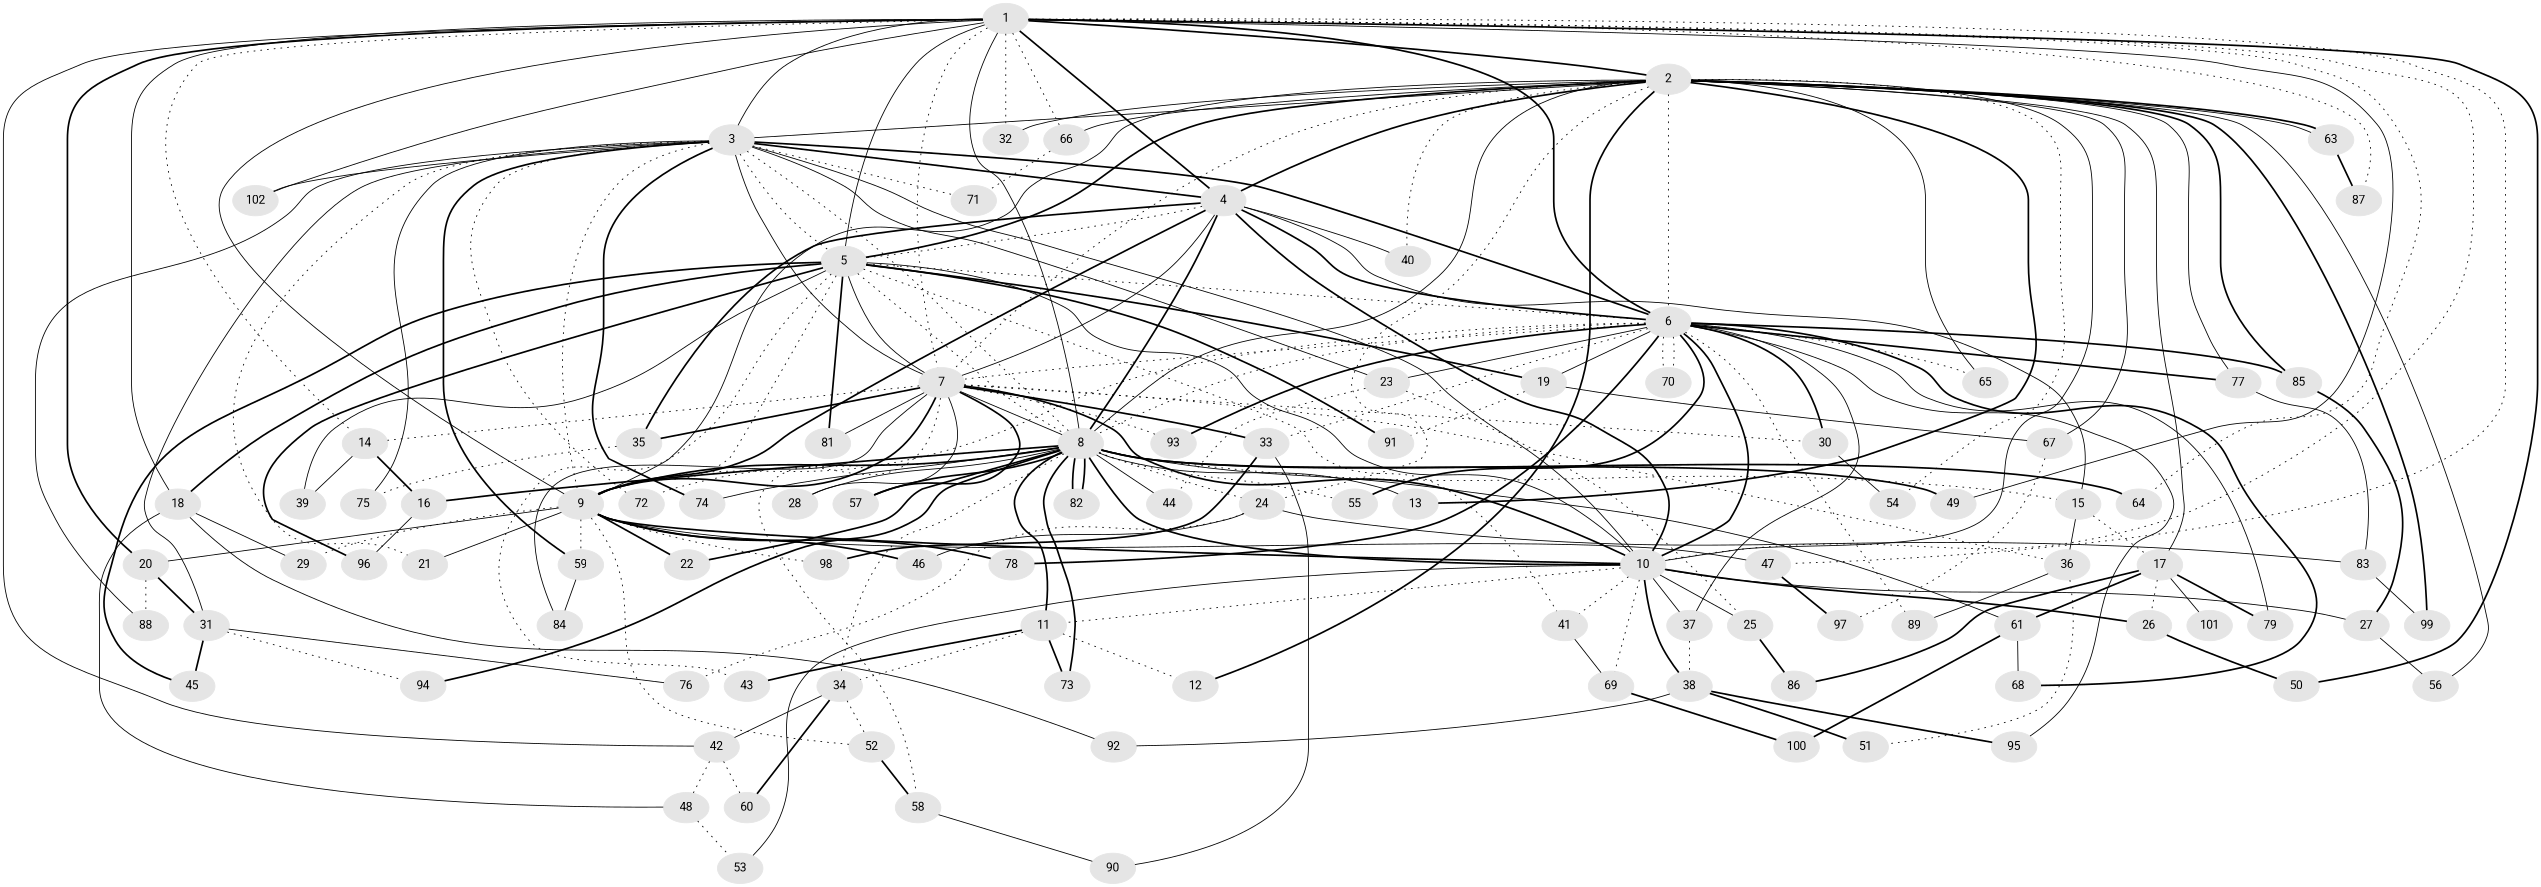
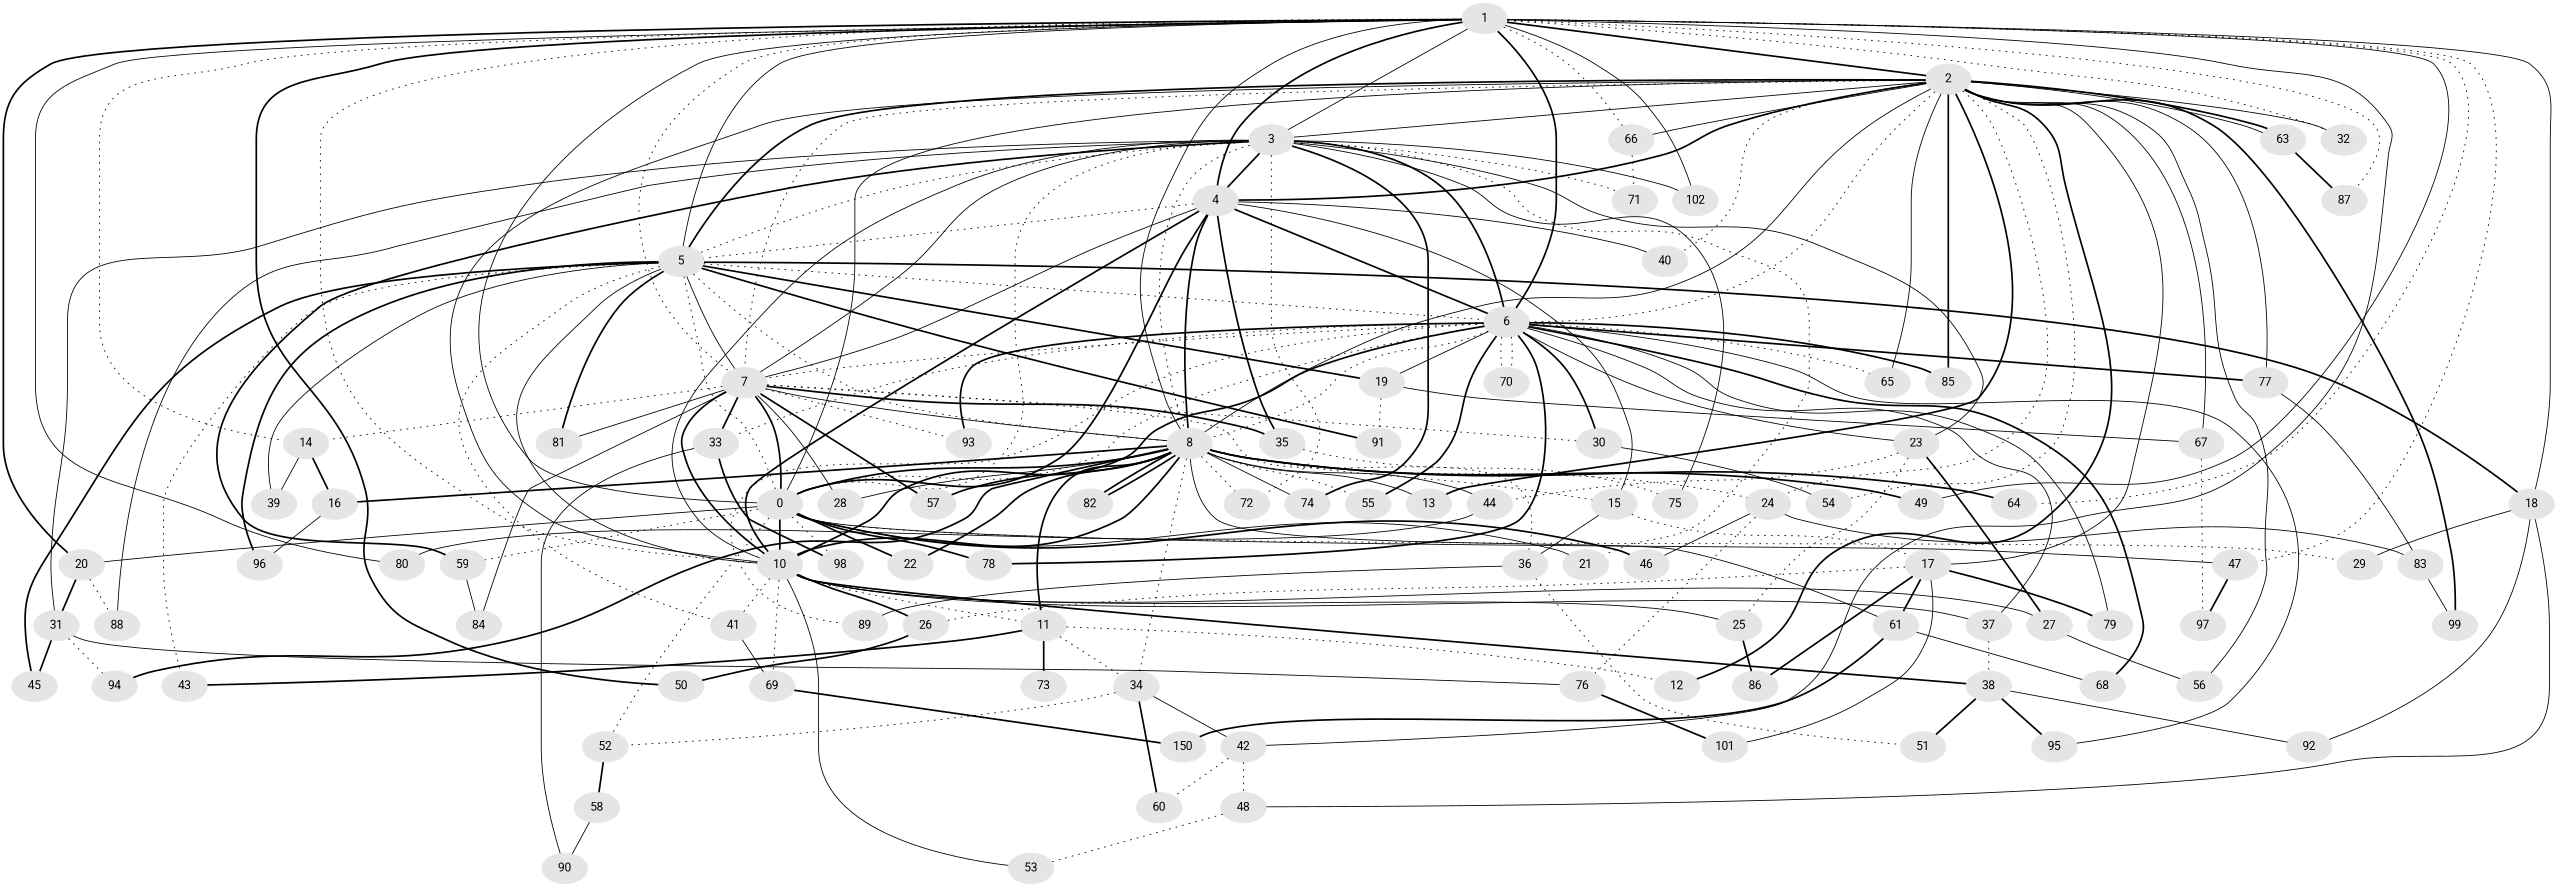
(2397, 489) -> (1985, 533)
(581, 504) -> (780, 504)
(761, 520) -> none
(1059, 554) -> none
none -> (402, 565)
none -> (1646, 713)
(1797, 747) -> (1183, 747)
